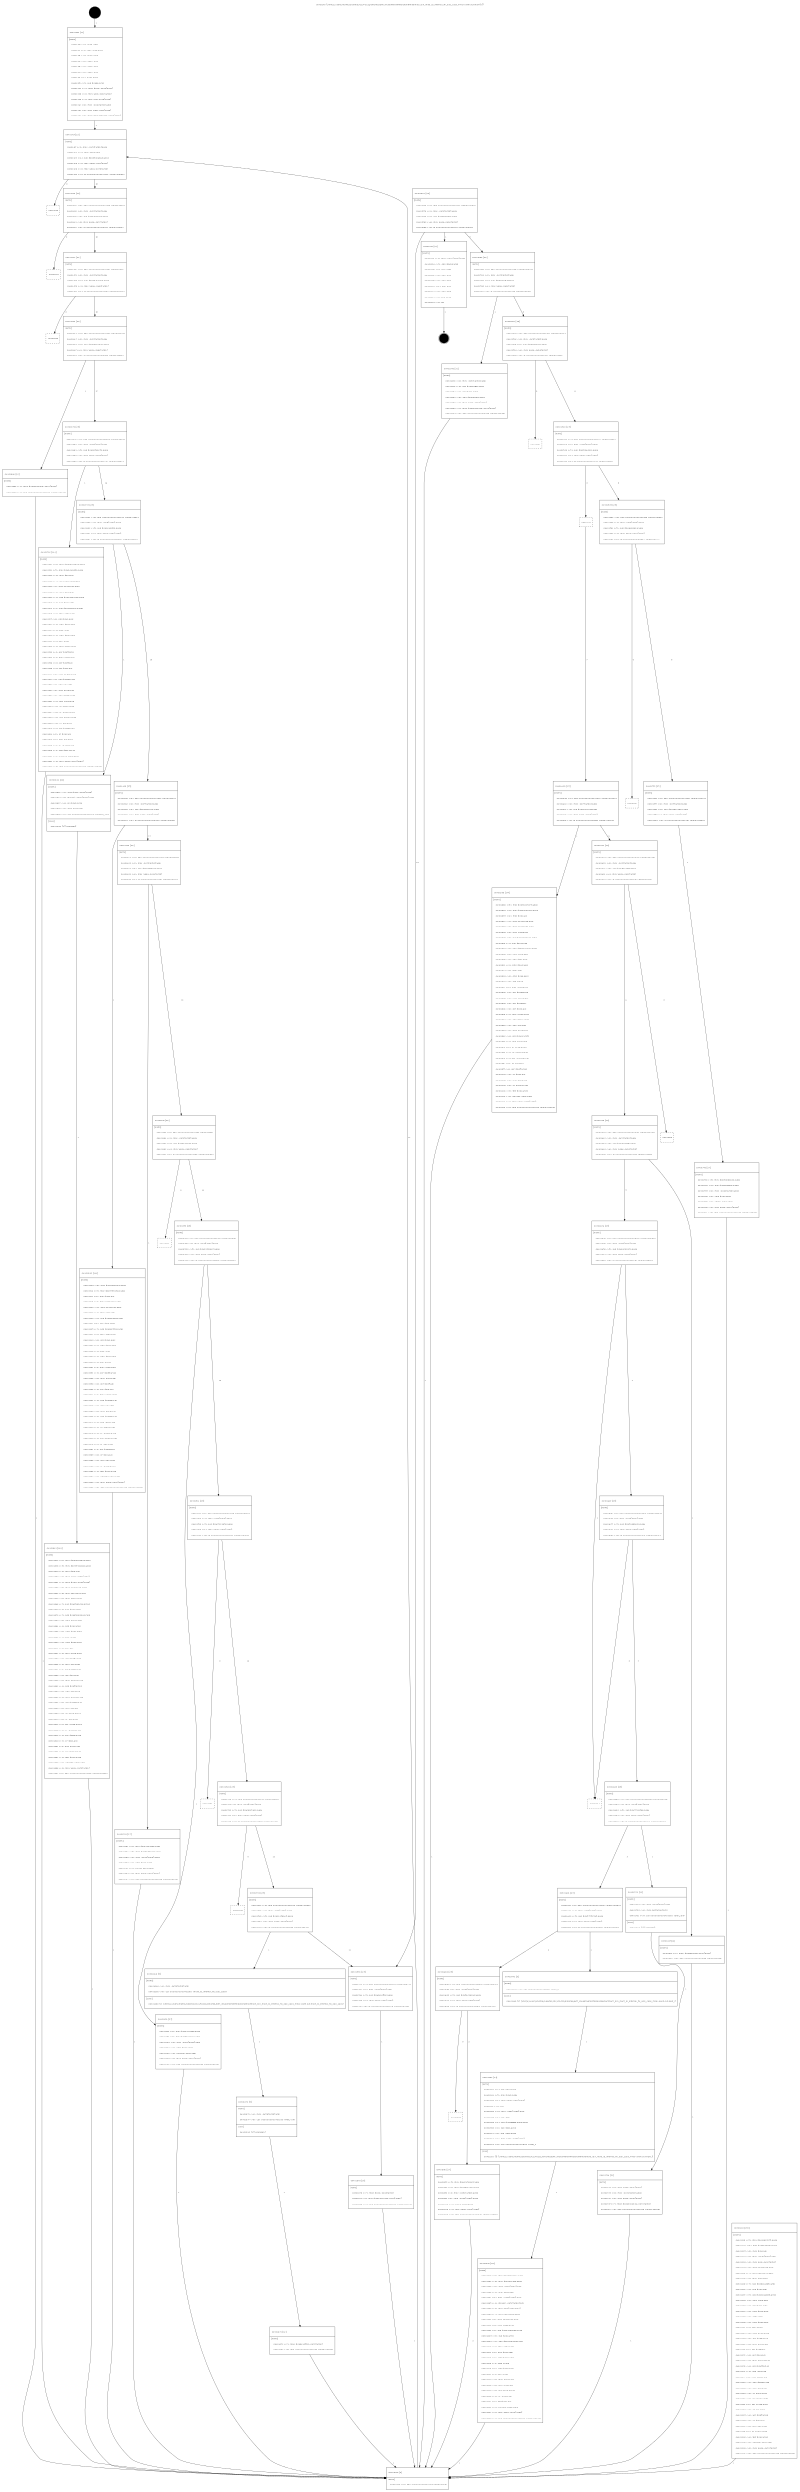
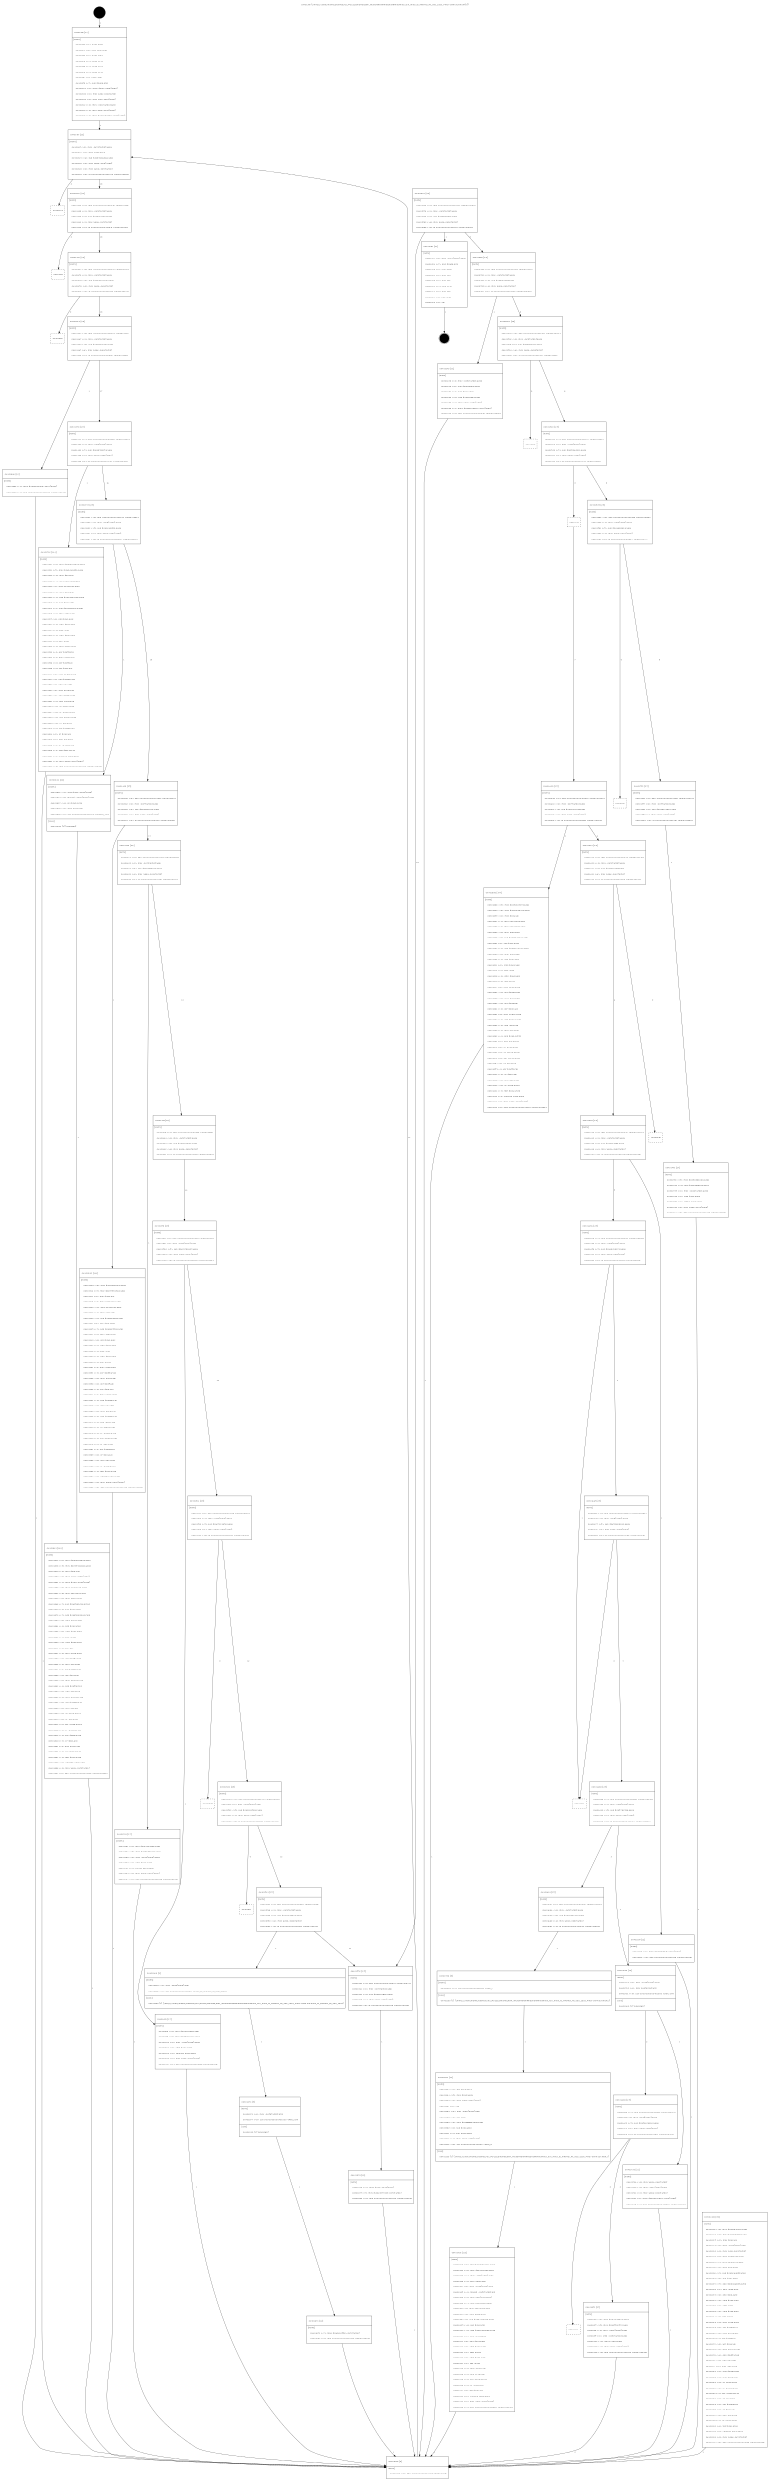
(164, 1243) -> none
(529, 1949) -> (645, 2052)
